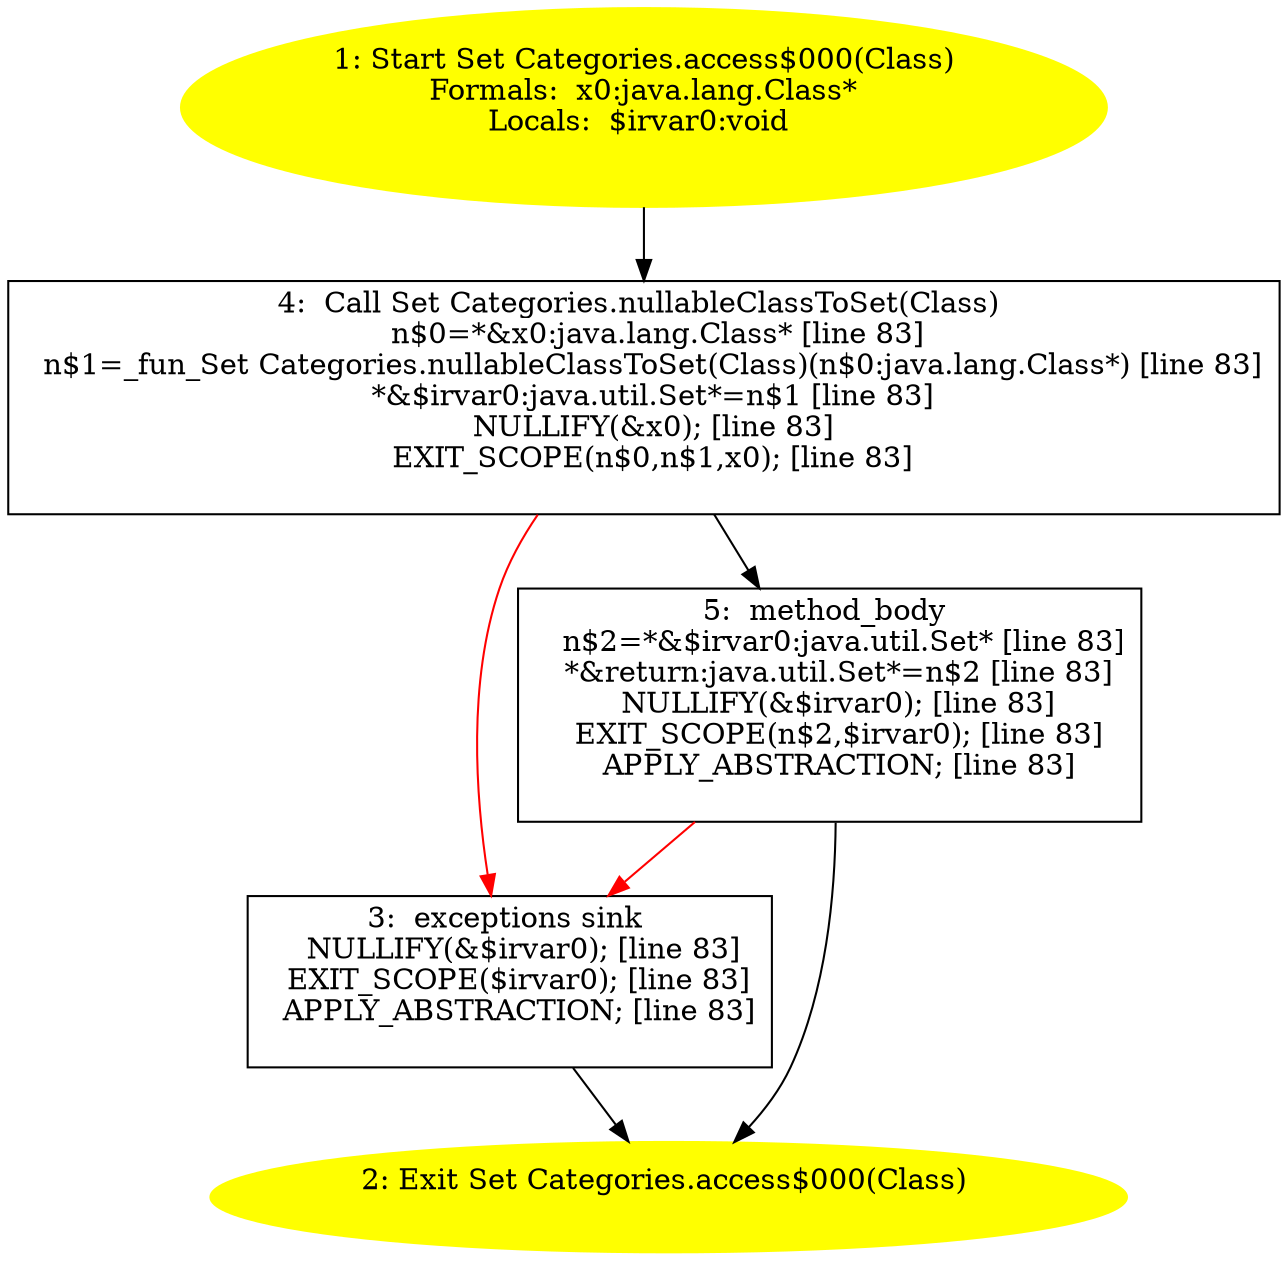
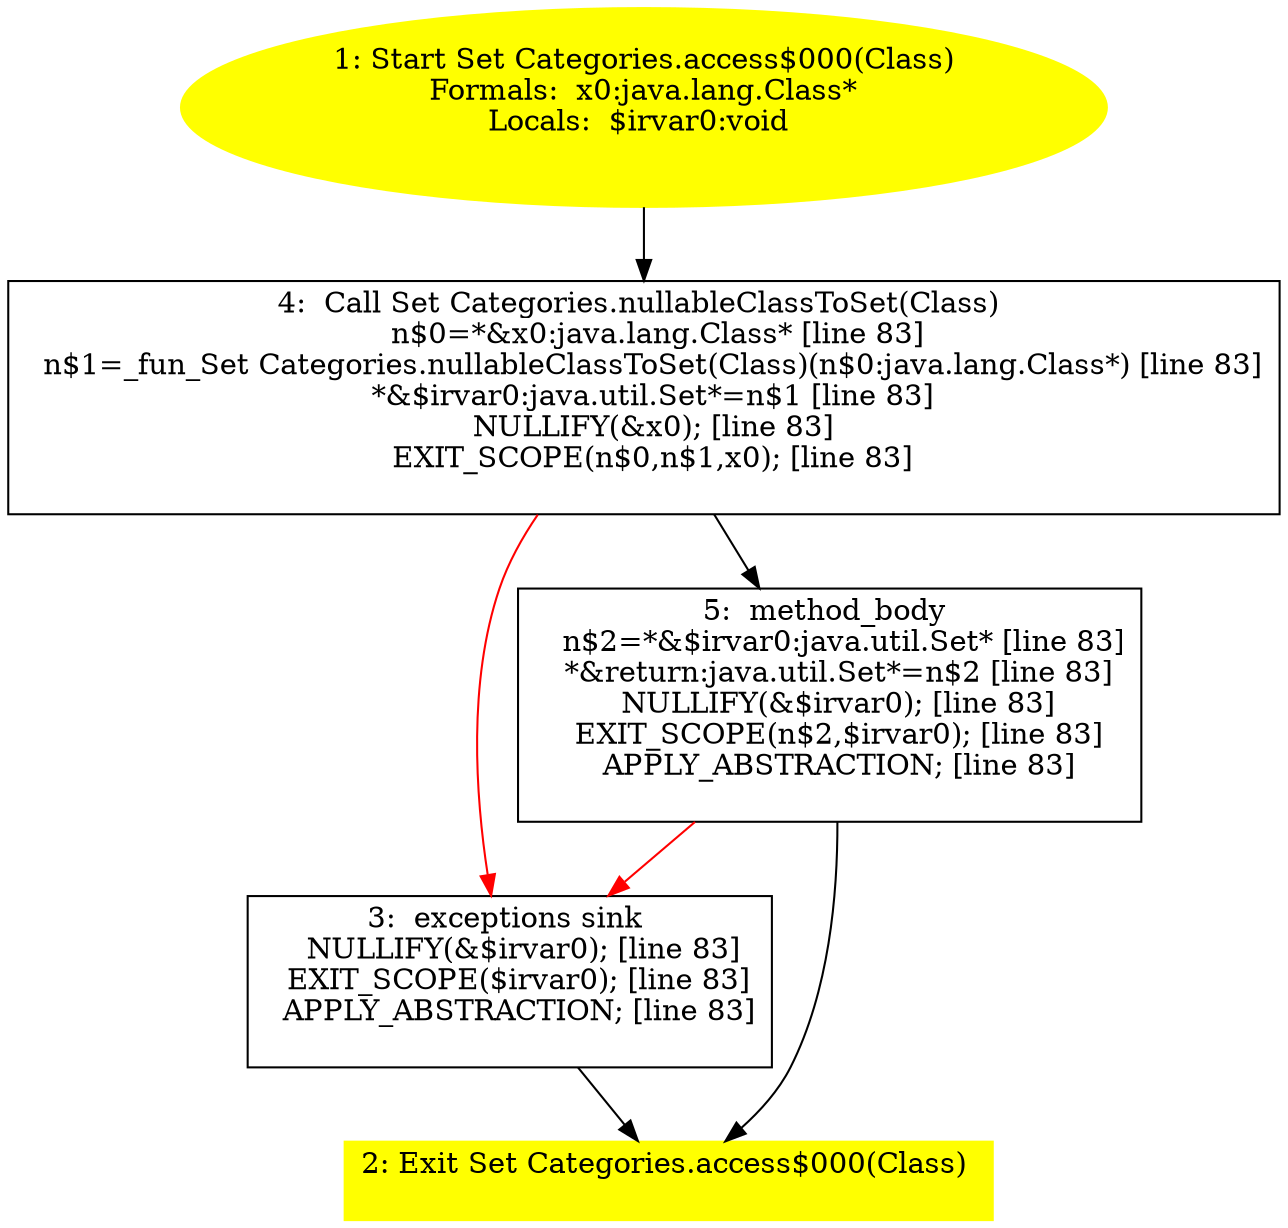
(669, 1197) -> (669, 1181)
